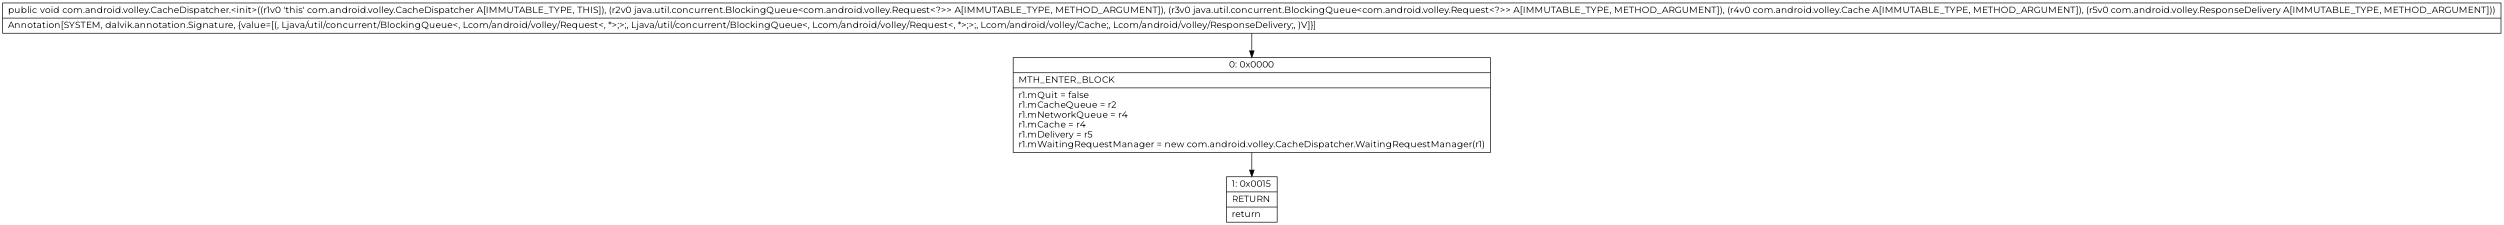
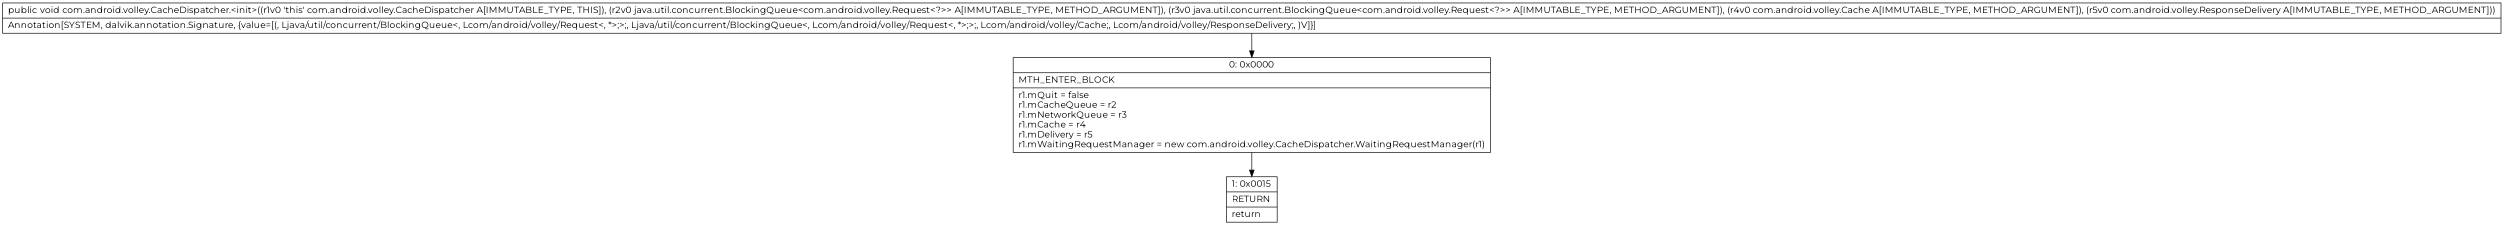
(1073, 115) -> (1073, 115)
